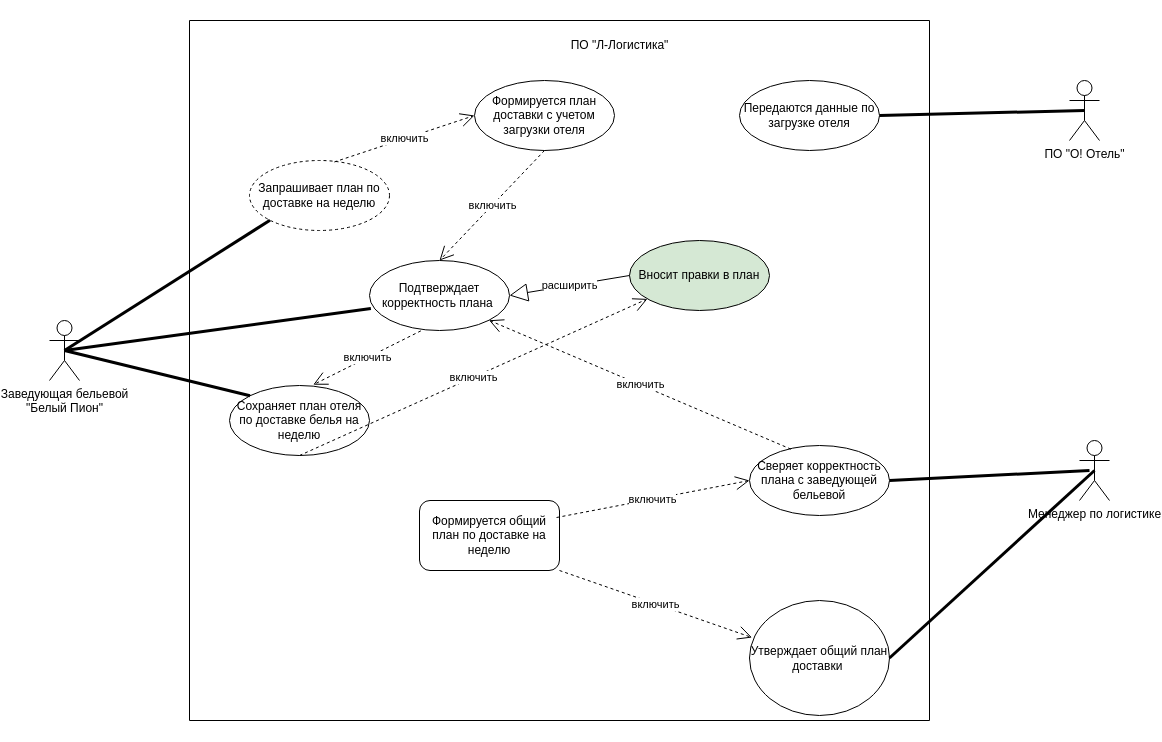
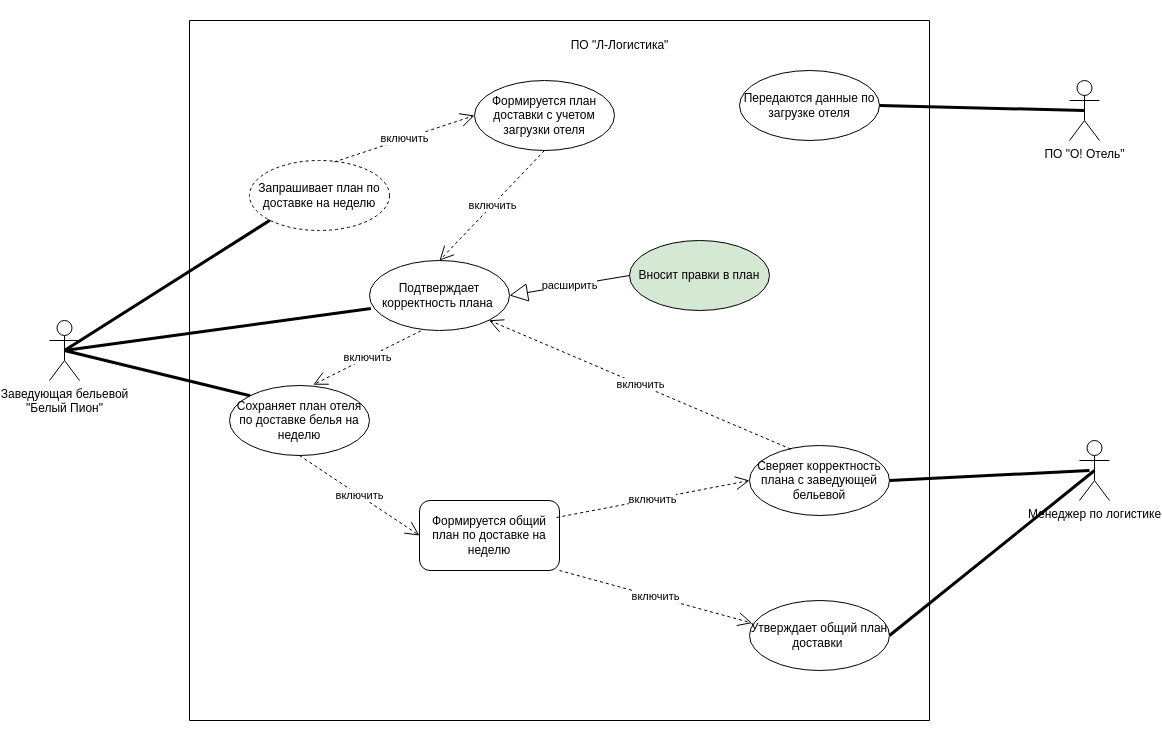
(810, 116) -> (810, 106)
(472, 378) -> (358, 495)
(820, 658) -> (820, 636)
